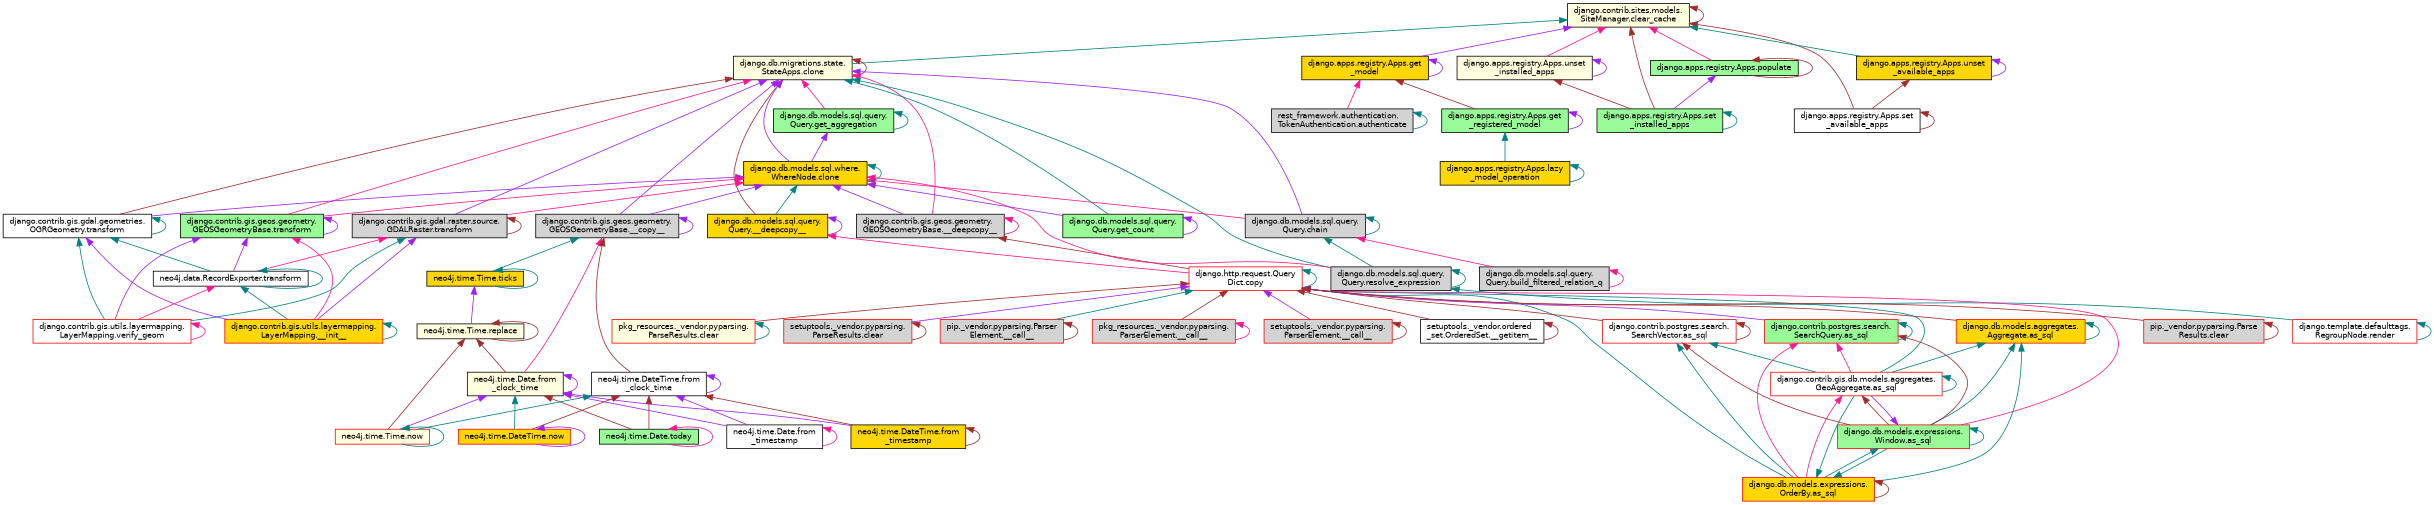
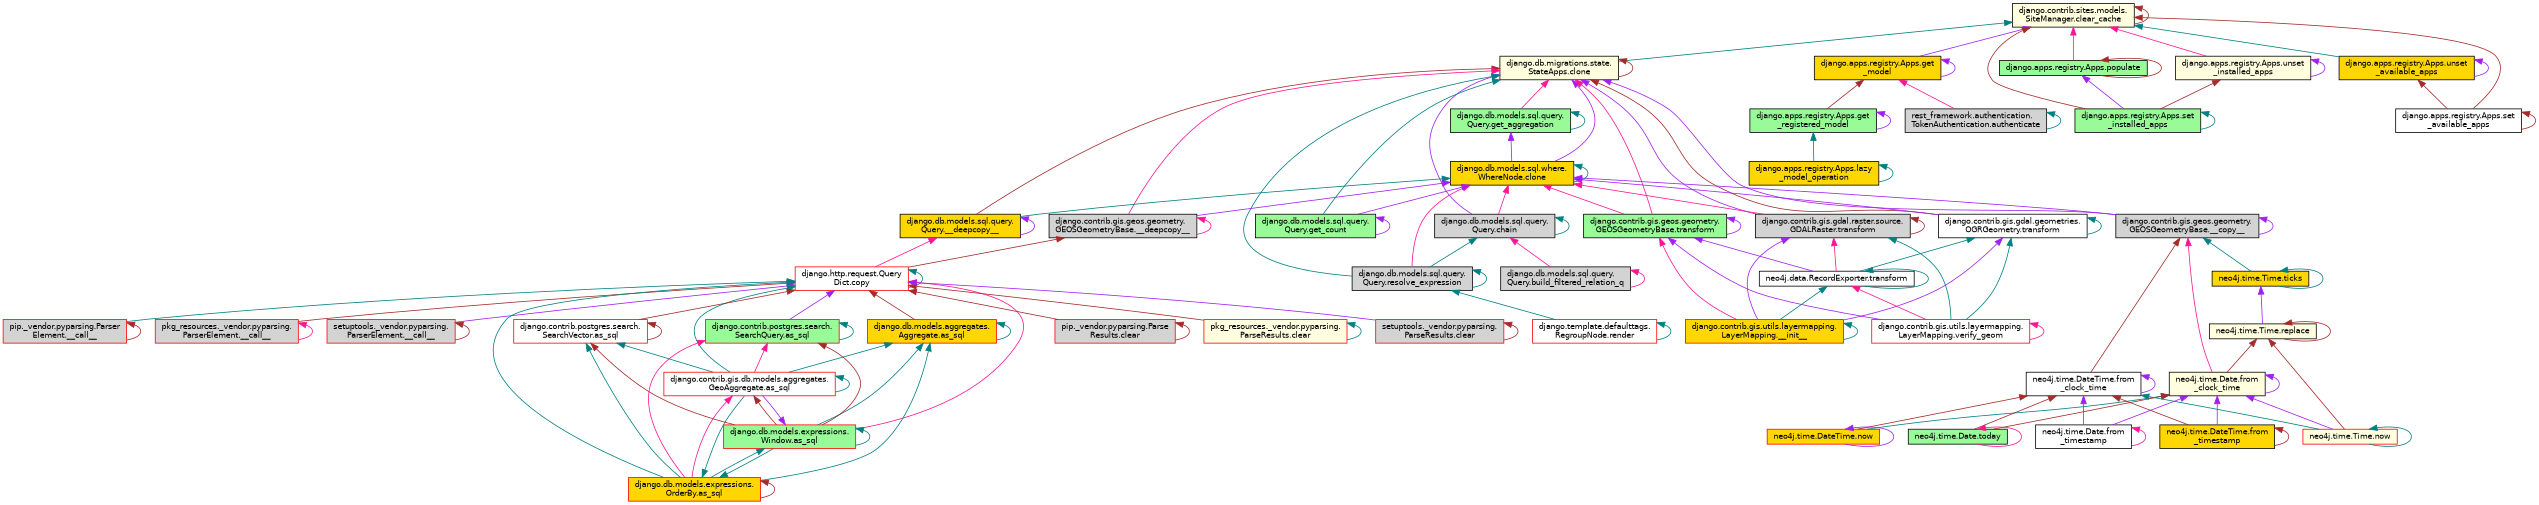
(1482, 331) -> none
